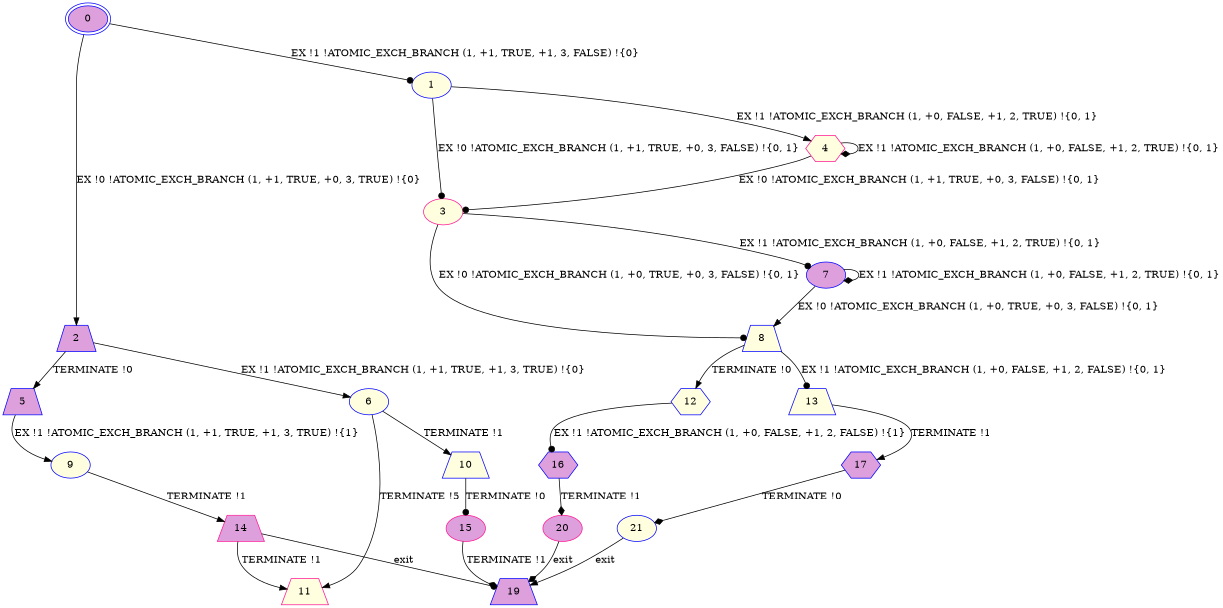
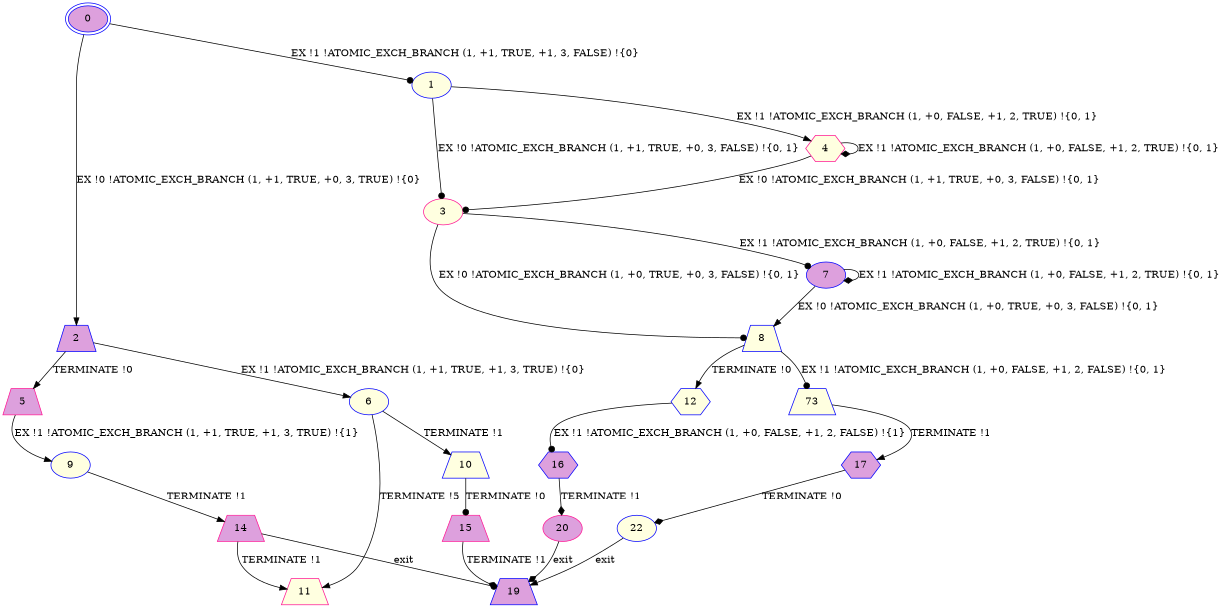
(23, 402) -> (23, 402)
(812, 402) -> (812, 402)
(466, 528) -> (466, 528)
(637, 528) -> (637, 528)
